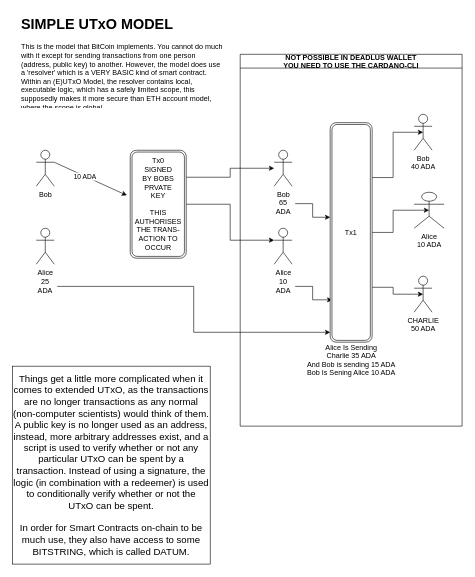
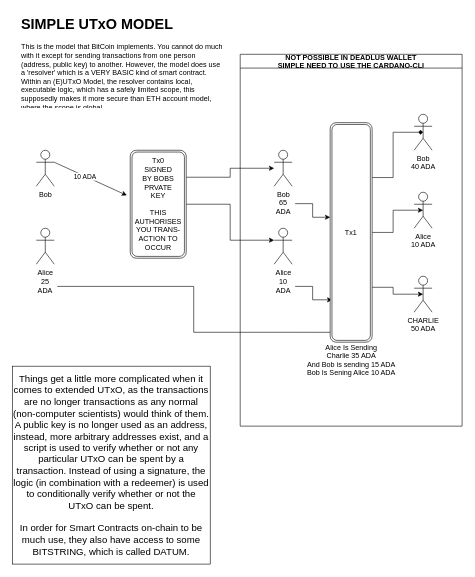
(351, 57) -> (351, 57)
(417, 132) -> (417, 132)
(158, 204) -> (158, 204)
(429, 210) -> (423, 210)
(325, 332) -> (326, 332)
